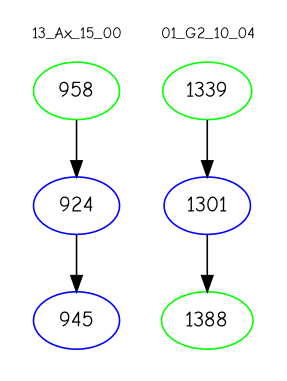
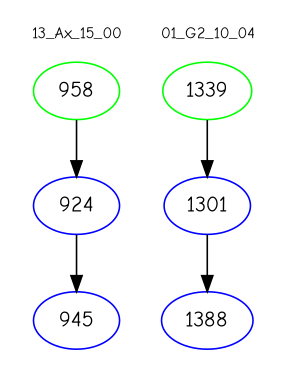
(207, 320) -> (207, 320)
